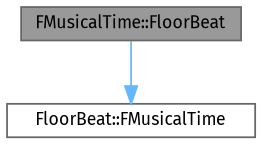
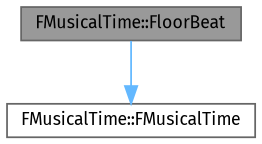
(131, 121) -> (131, 121)
